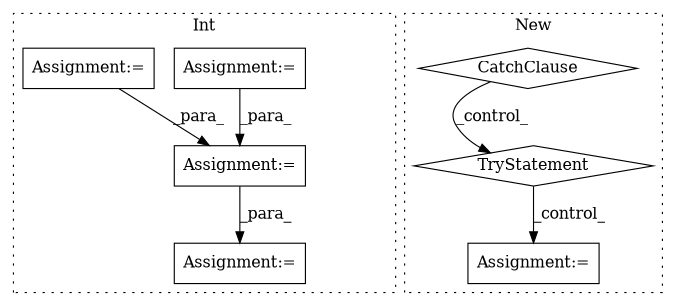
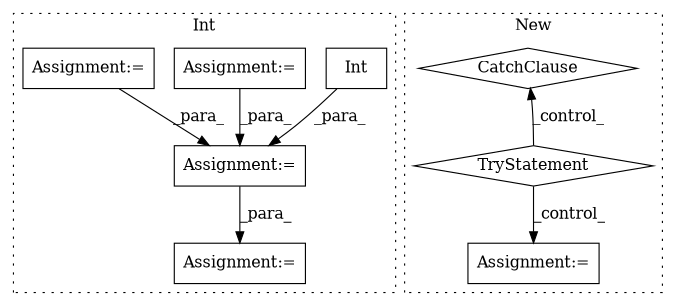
none -> (356, 68)
(454, 111) -> (533, 122)
